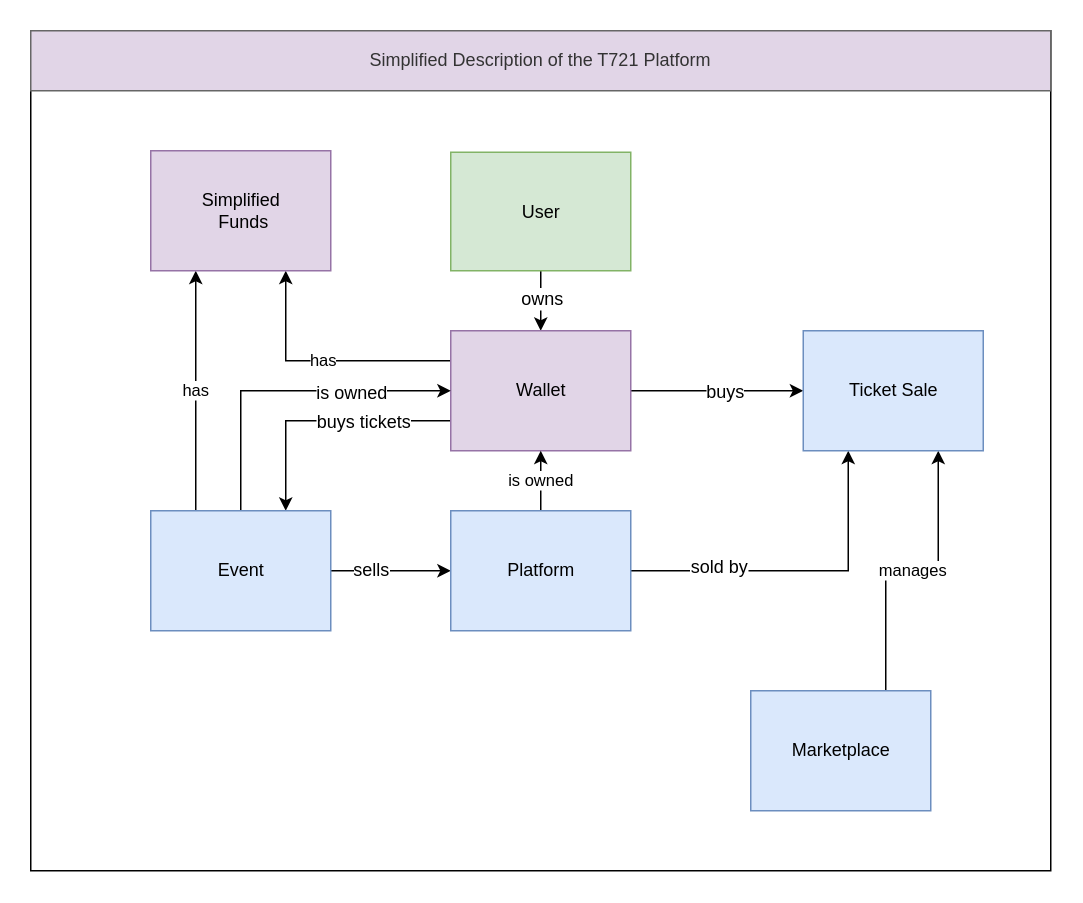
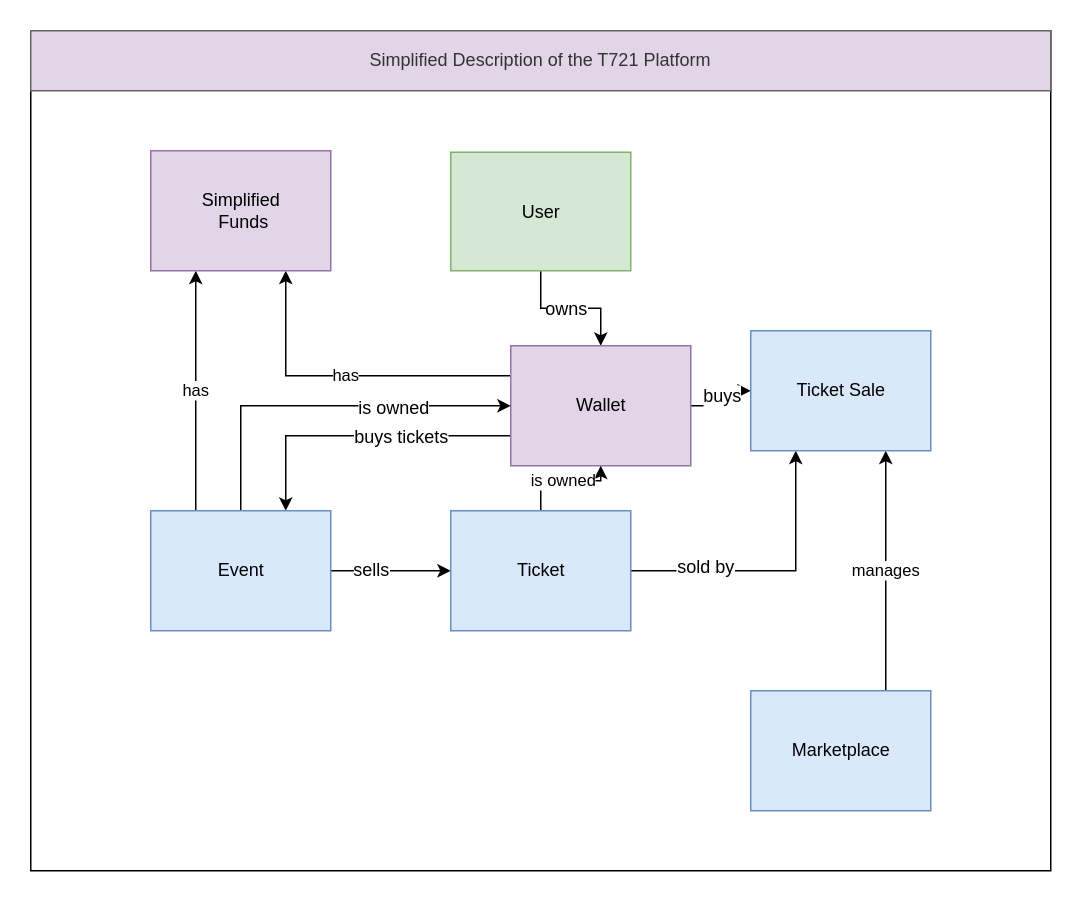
(541, 391) -> (601, 406)
(893, 391) -> (841, 391)
(542, 571) -> (542, 571)
